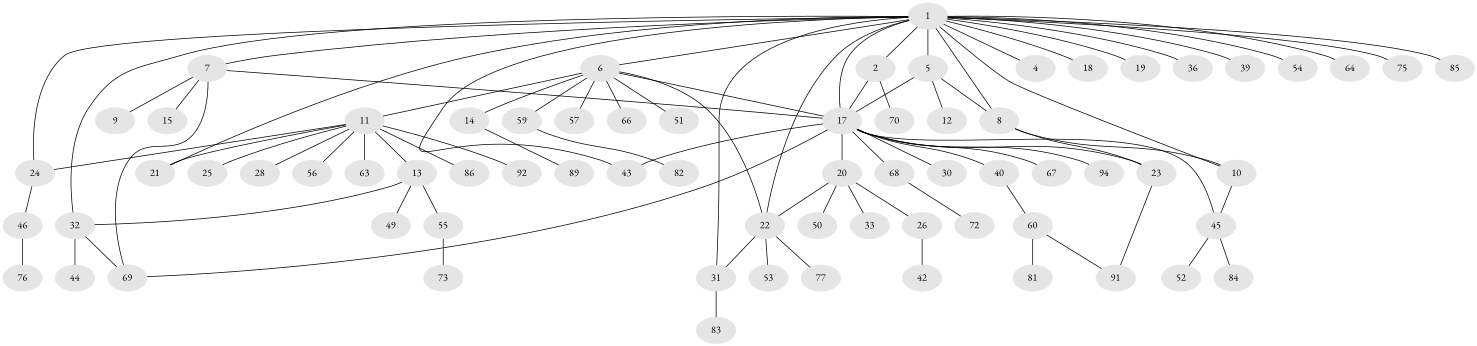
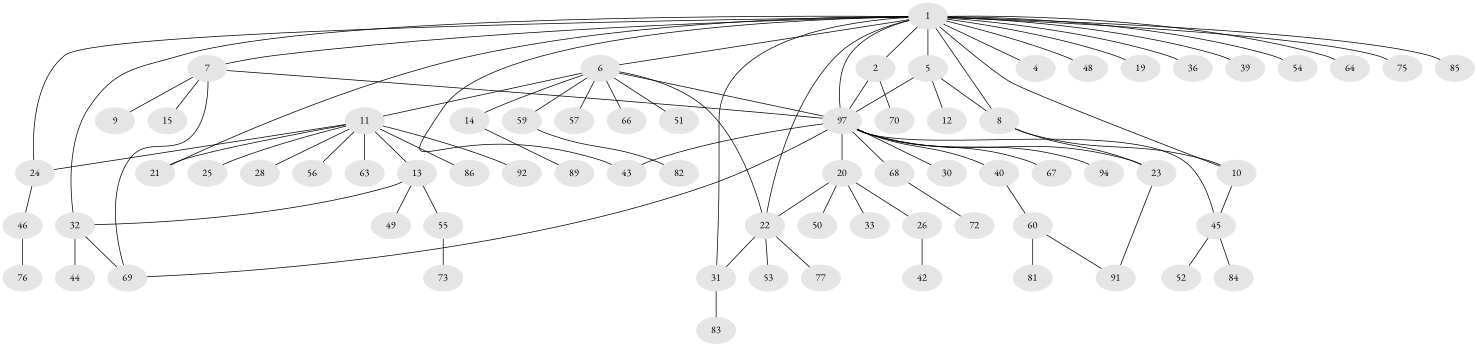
(1088, 68) -> (1088, 68)
(842, 121) -> (842, 121)
